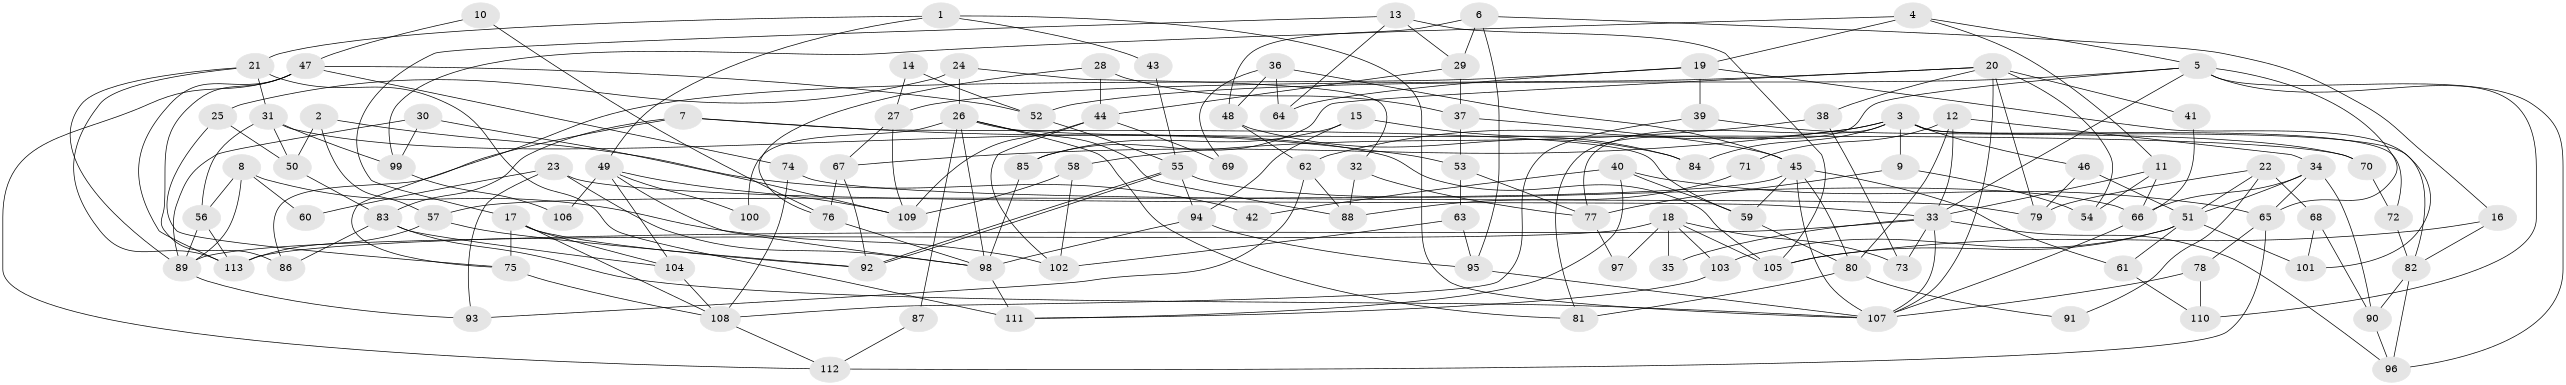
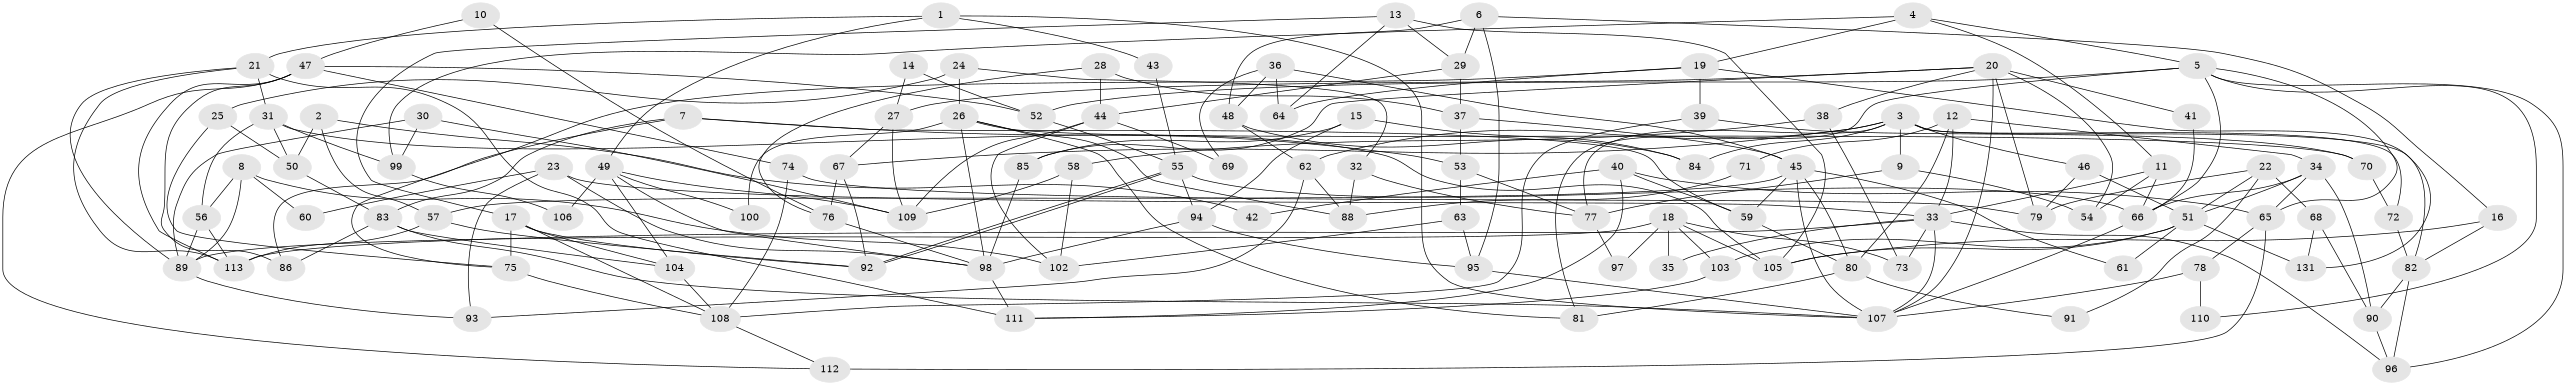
(2059, 145) -> (2215, 157)
(2306, 268) -> (2306, 268)
(2162, 294) -> none
(919, 319) -> none
